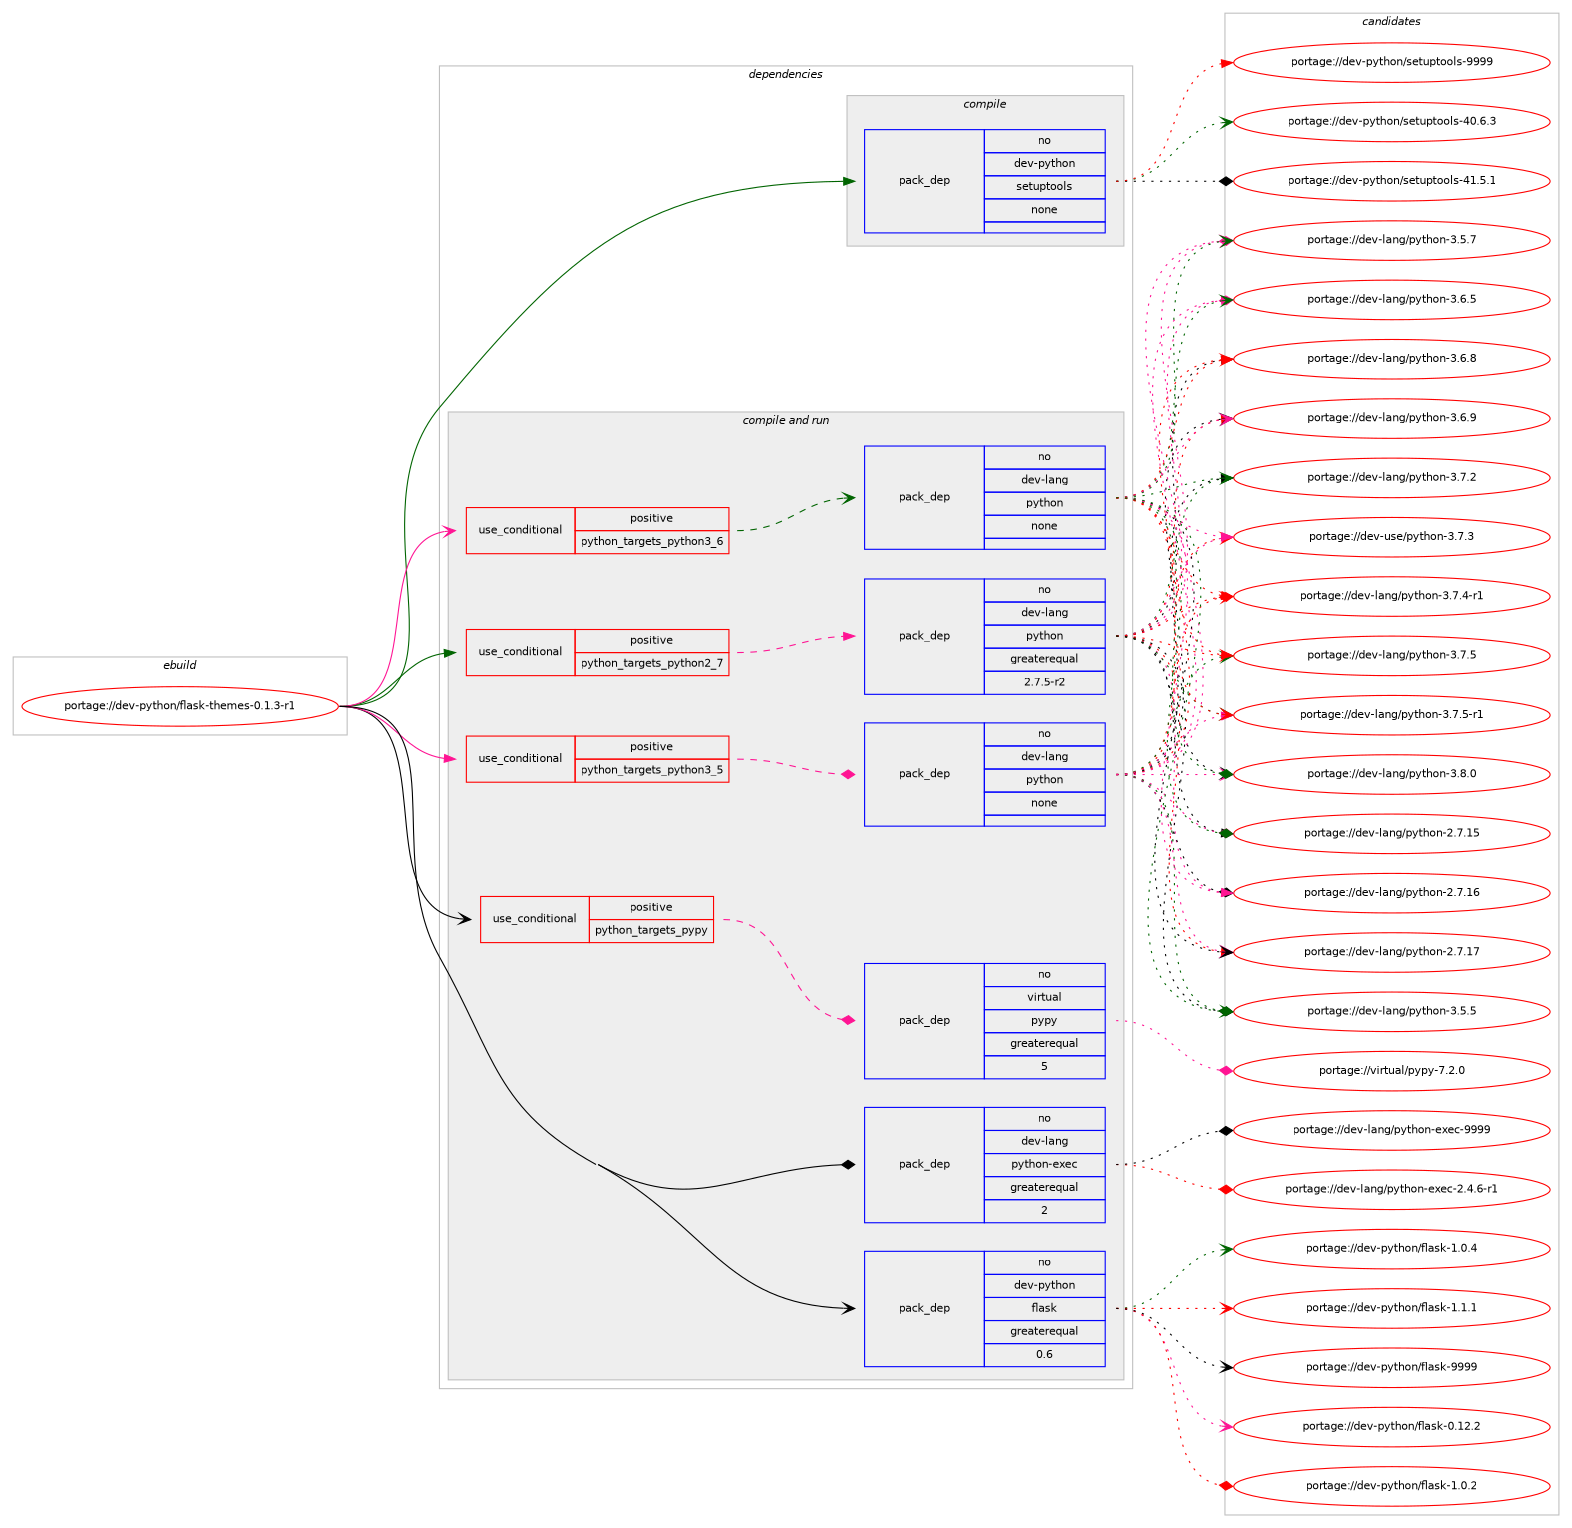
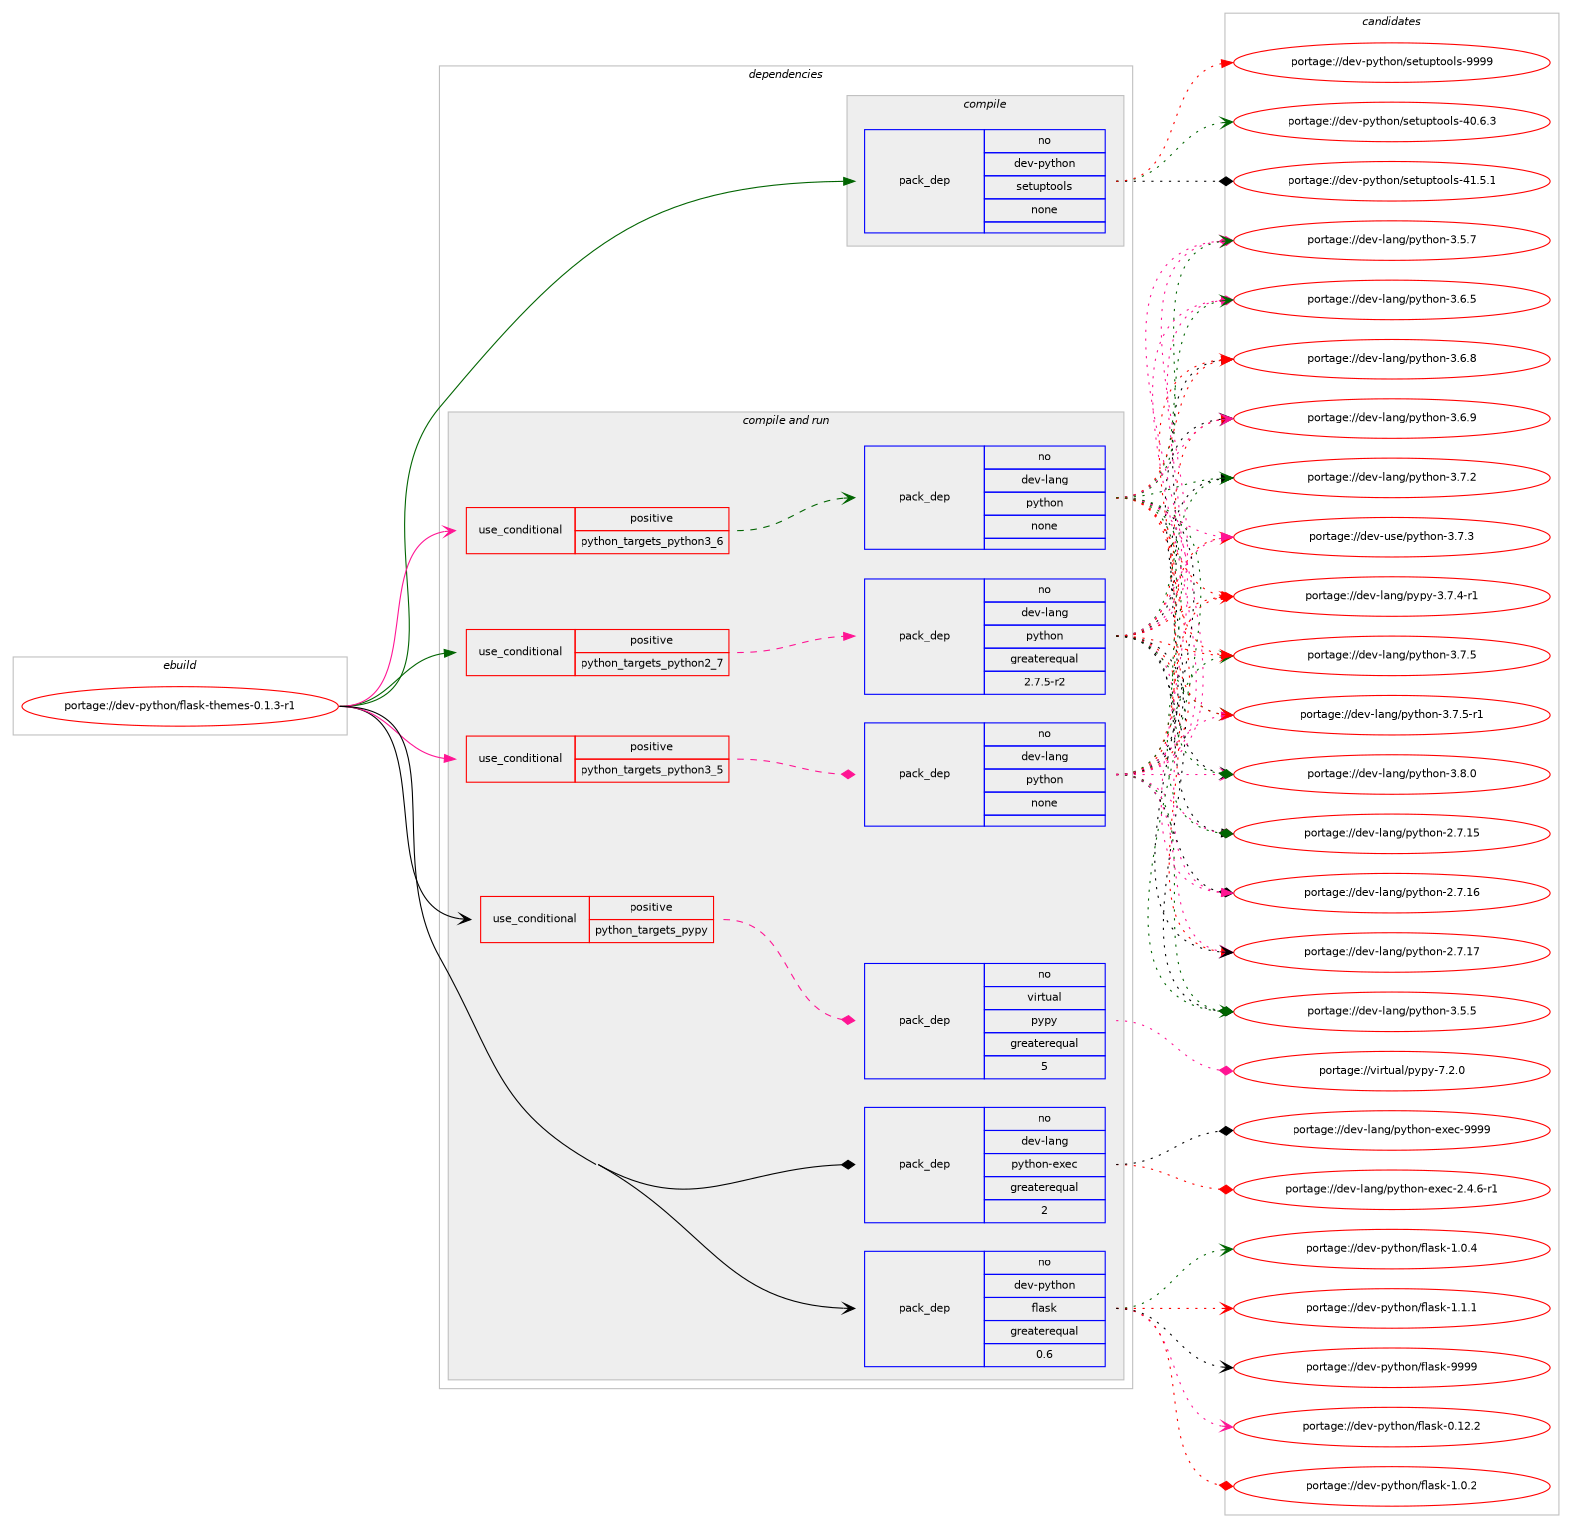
(1392, 597) -> (1392, 597)
